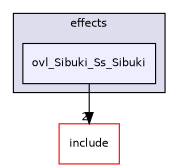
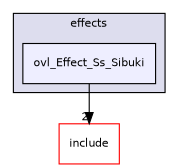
(89, 64) -> (89, 64)
